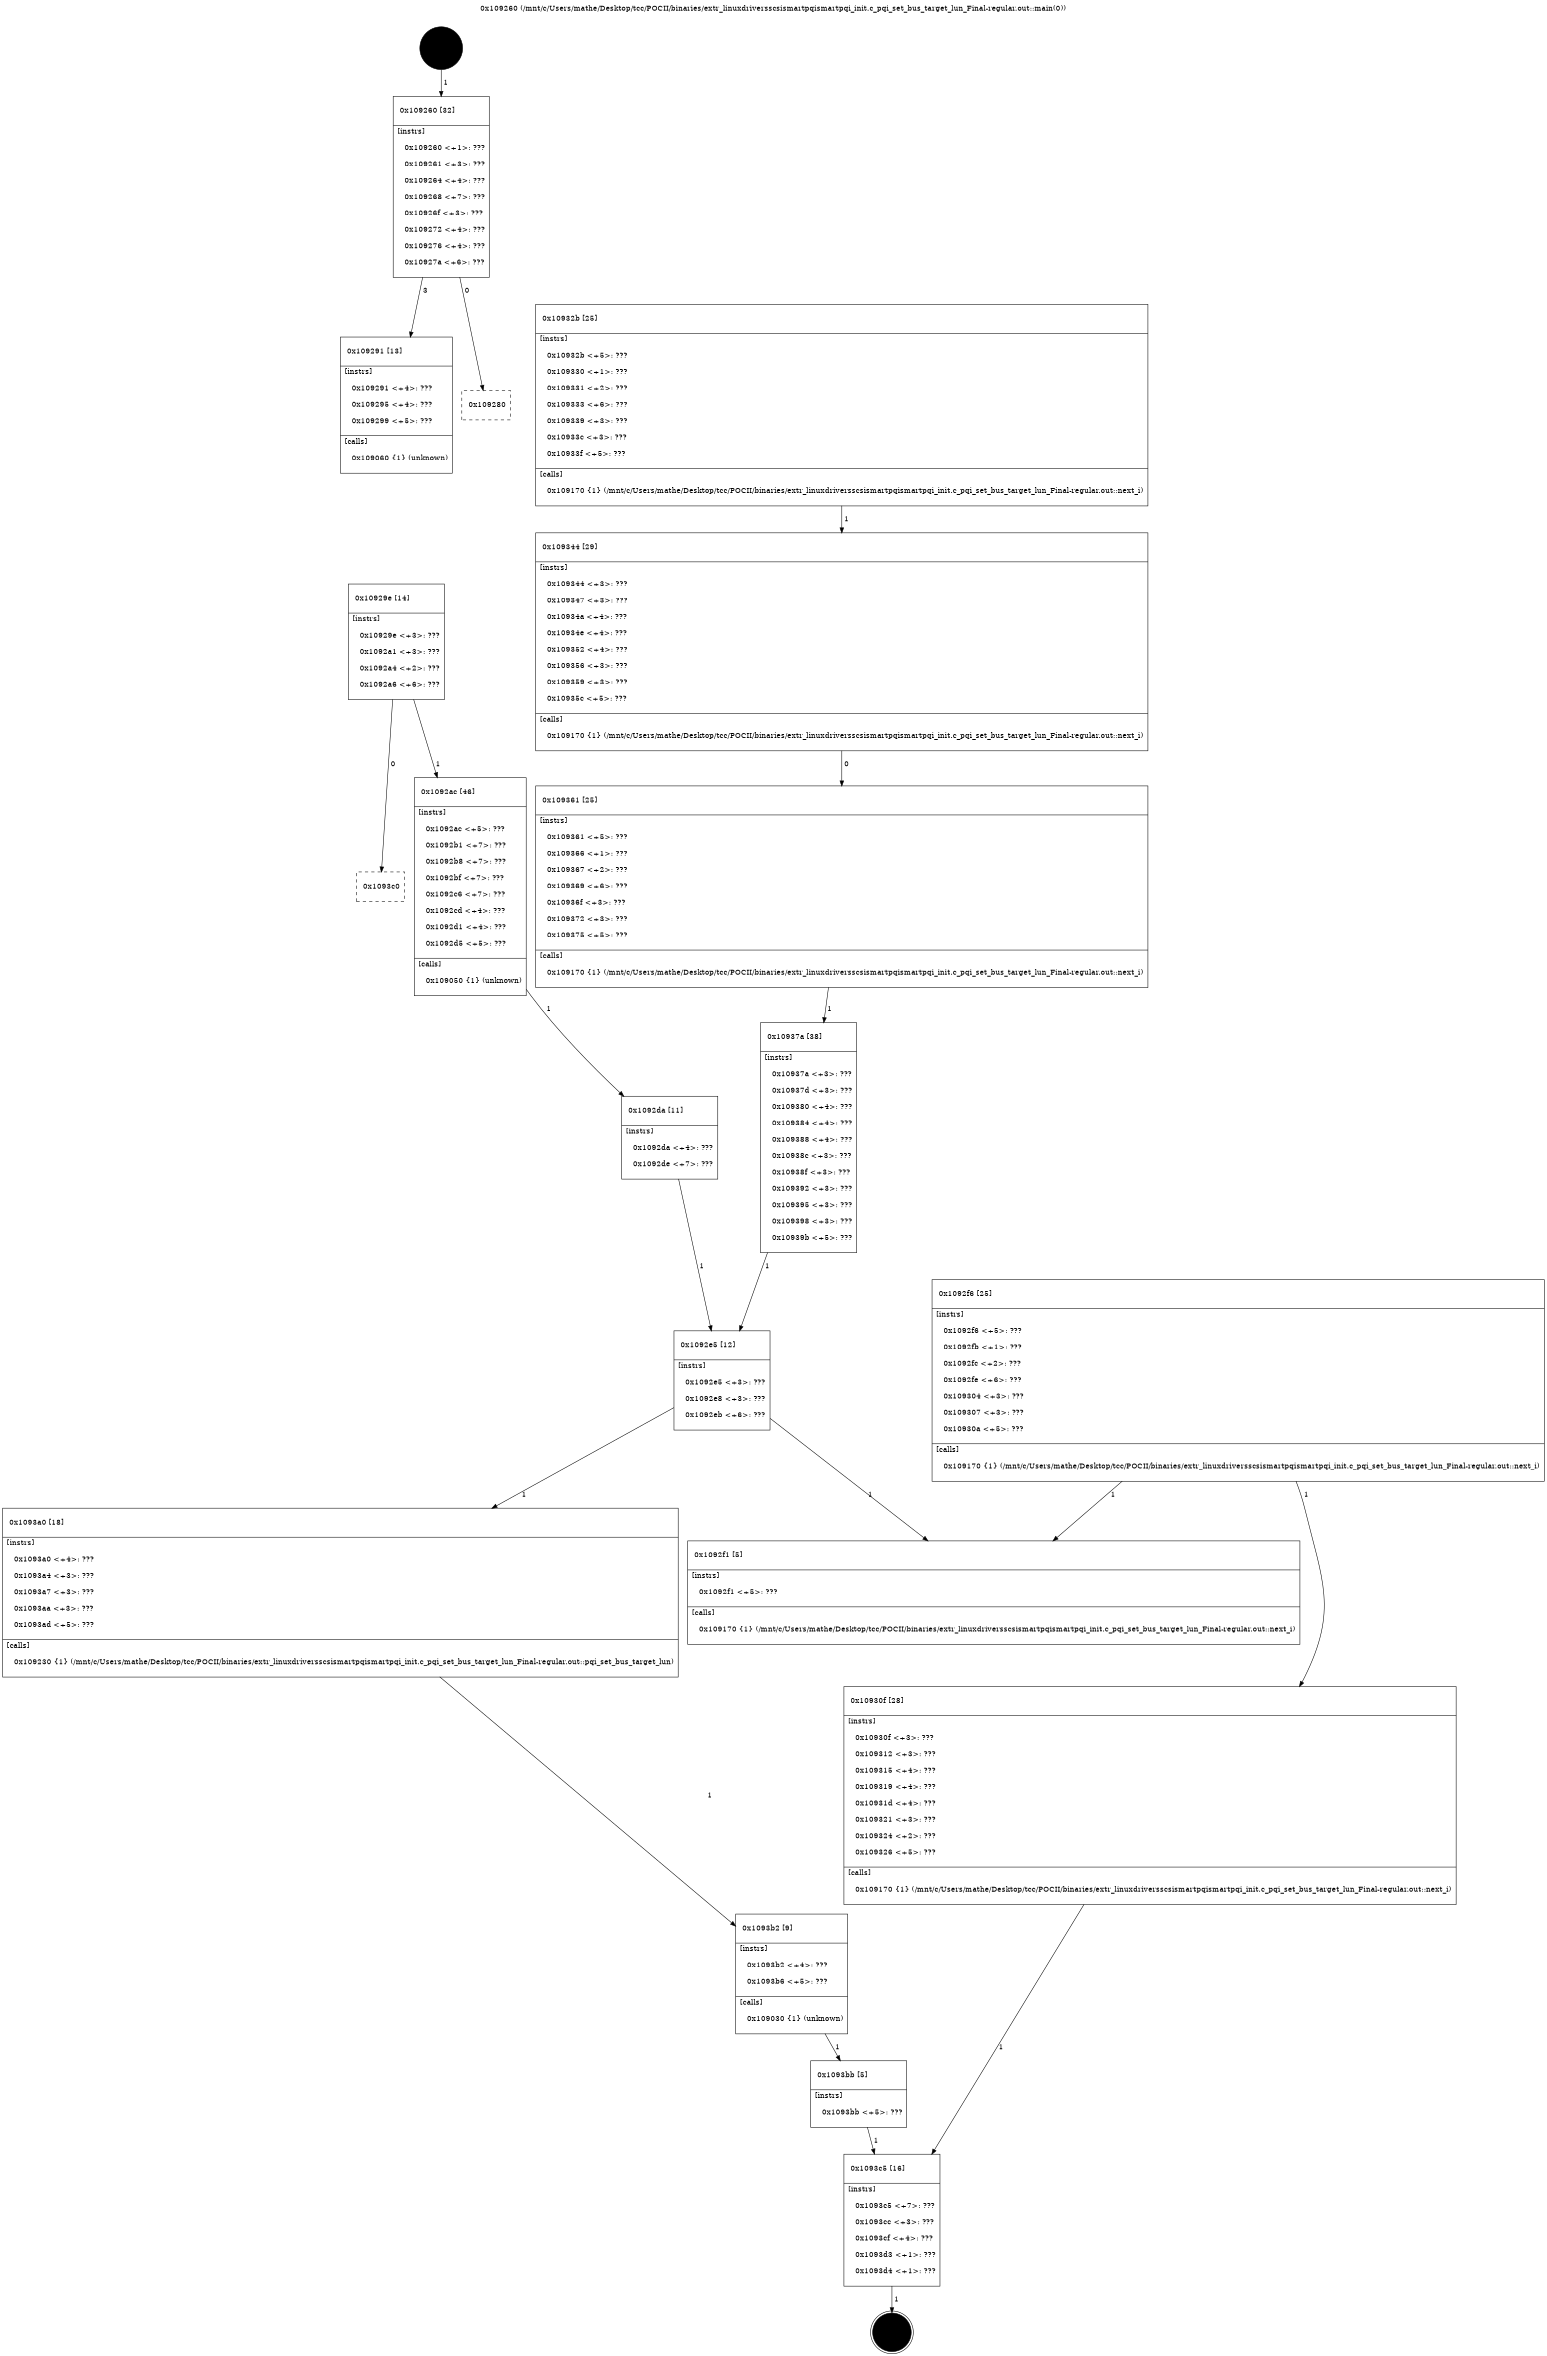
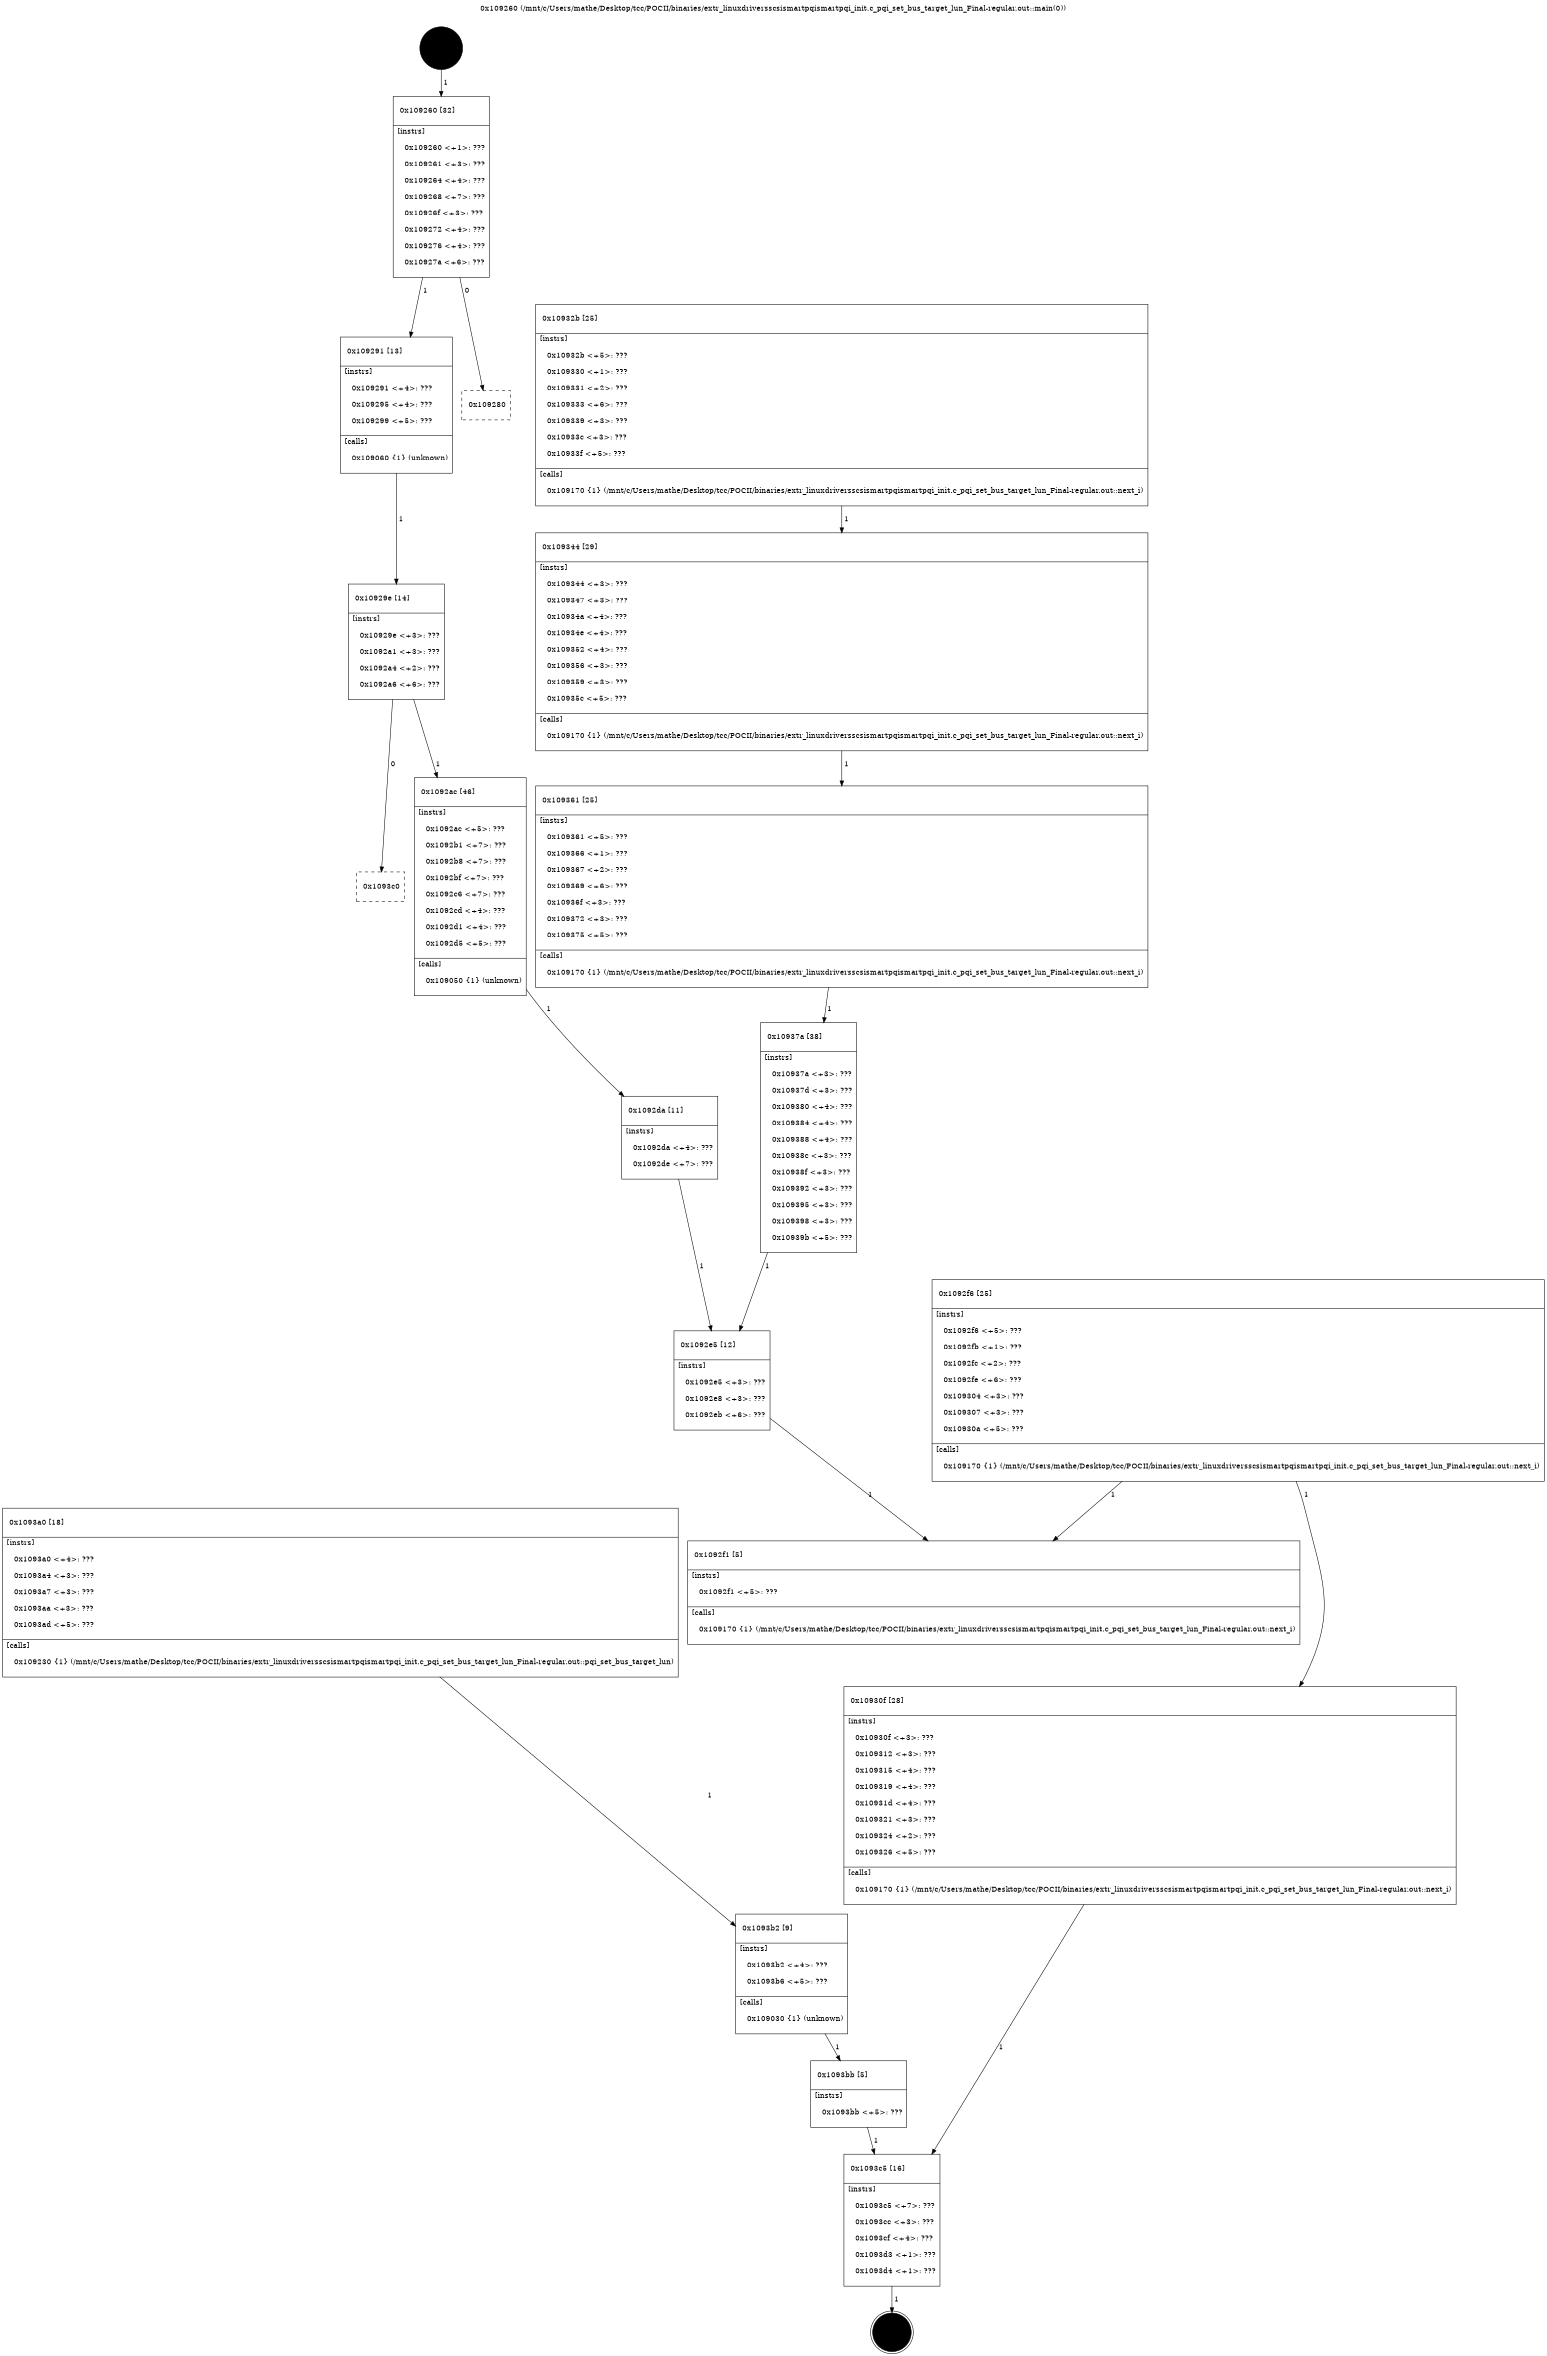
(424, 291) -> (424, 291)
none -> (396, 526)
(846, 764) -> (846, 764)
(585, 1457) -> none
